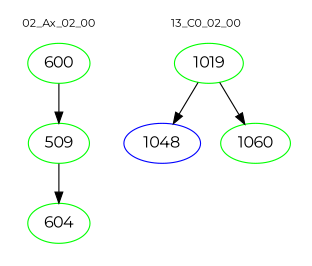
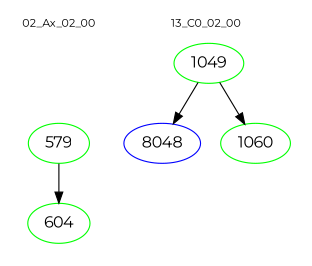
(59, 63) -> none
(209, 63) -> (209, 63)
(59, 143) -> (59, 143)
(162, 143) -> (162, 143)
